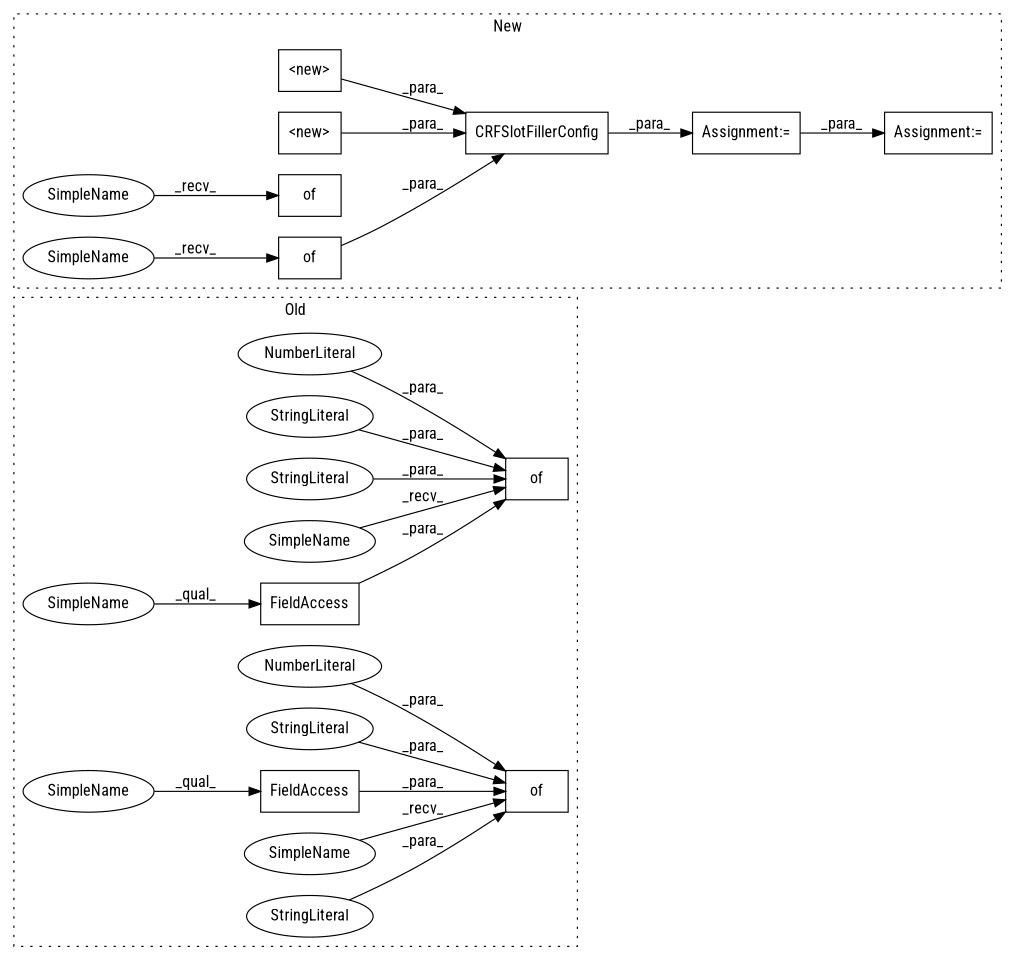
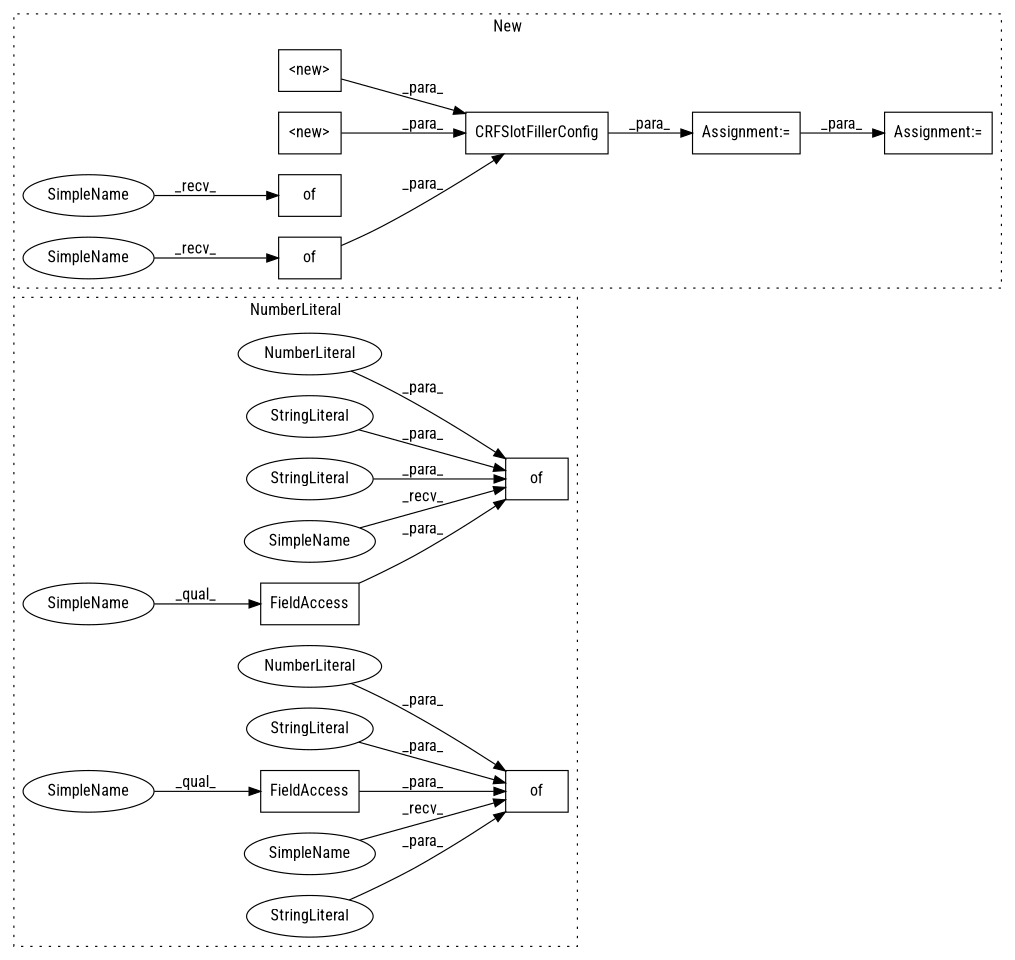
(296, 311) -> (296, 311)
